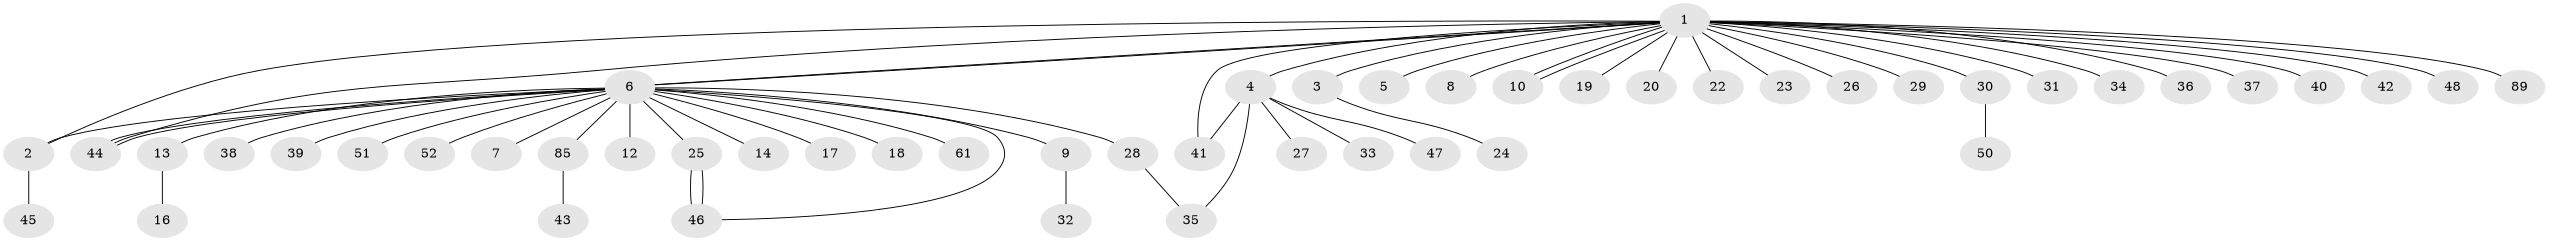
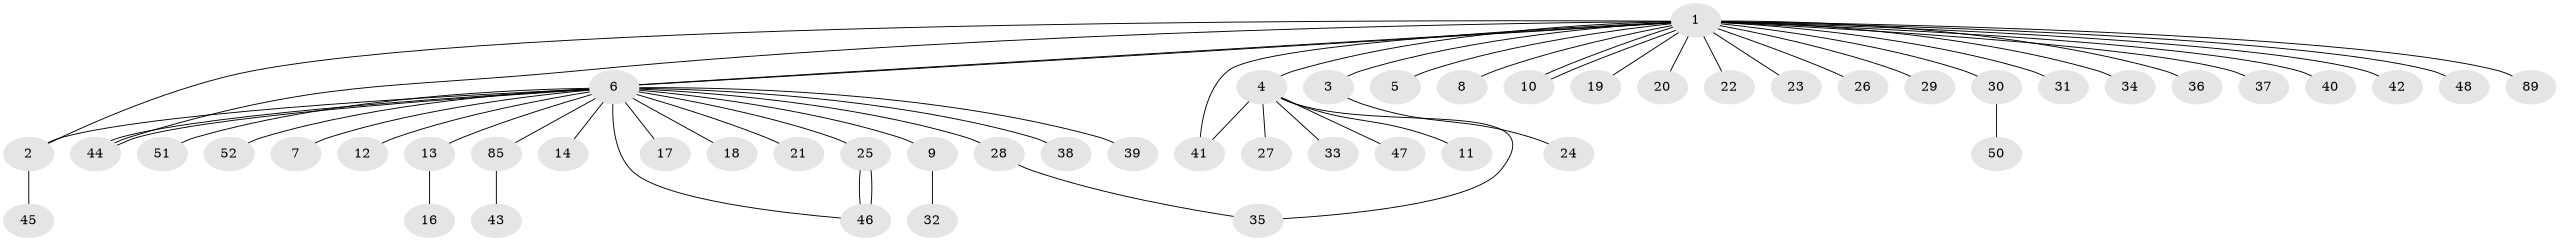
(964, 154) -> (799, 154)
none -> (1467, 154)
